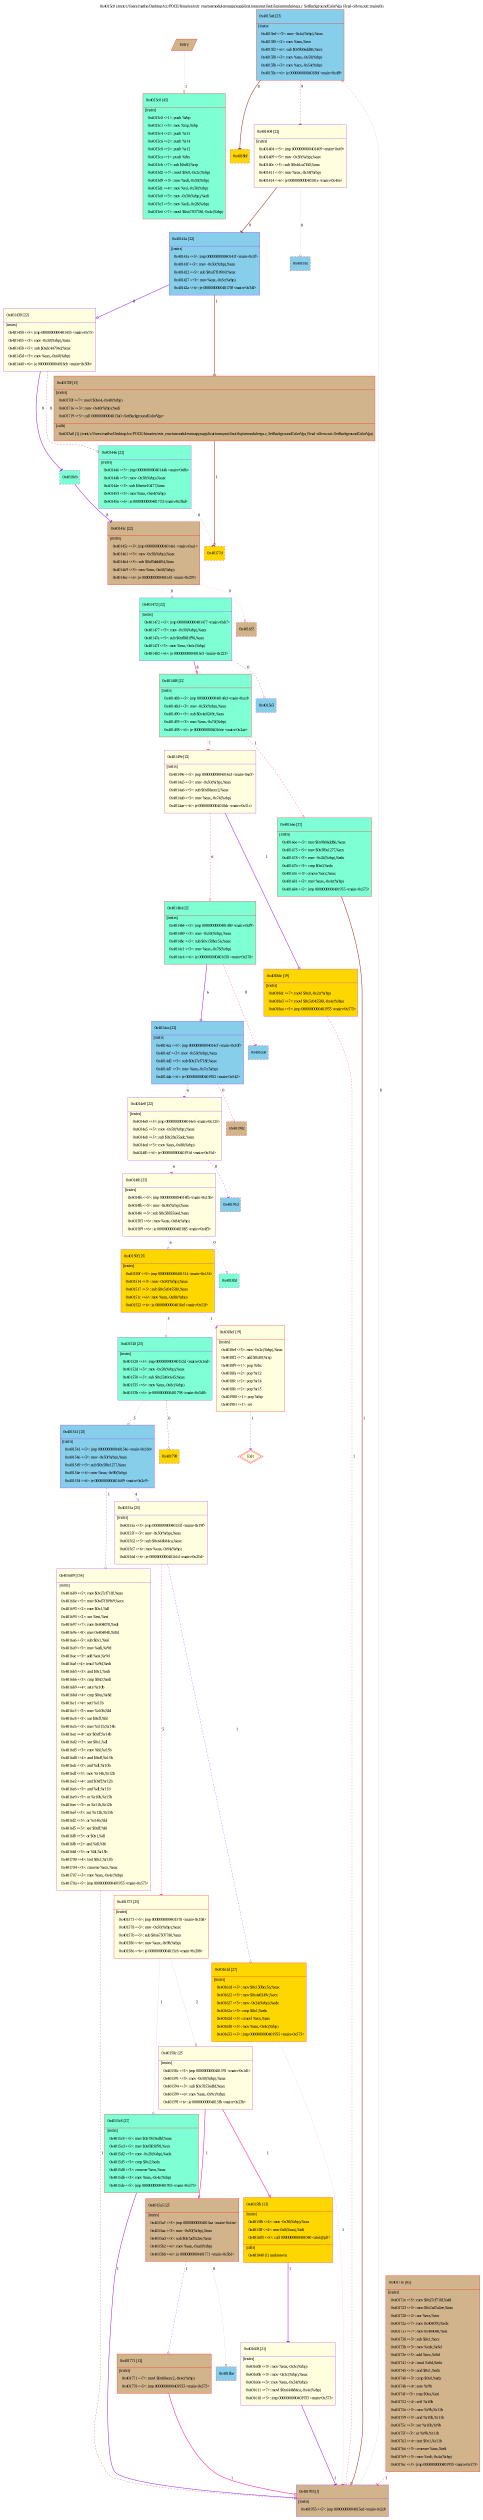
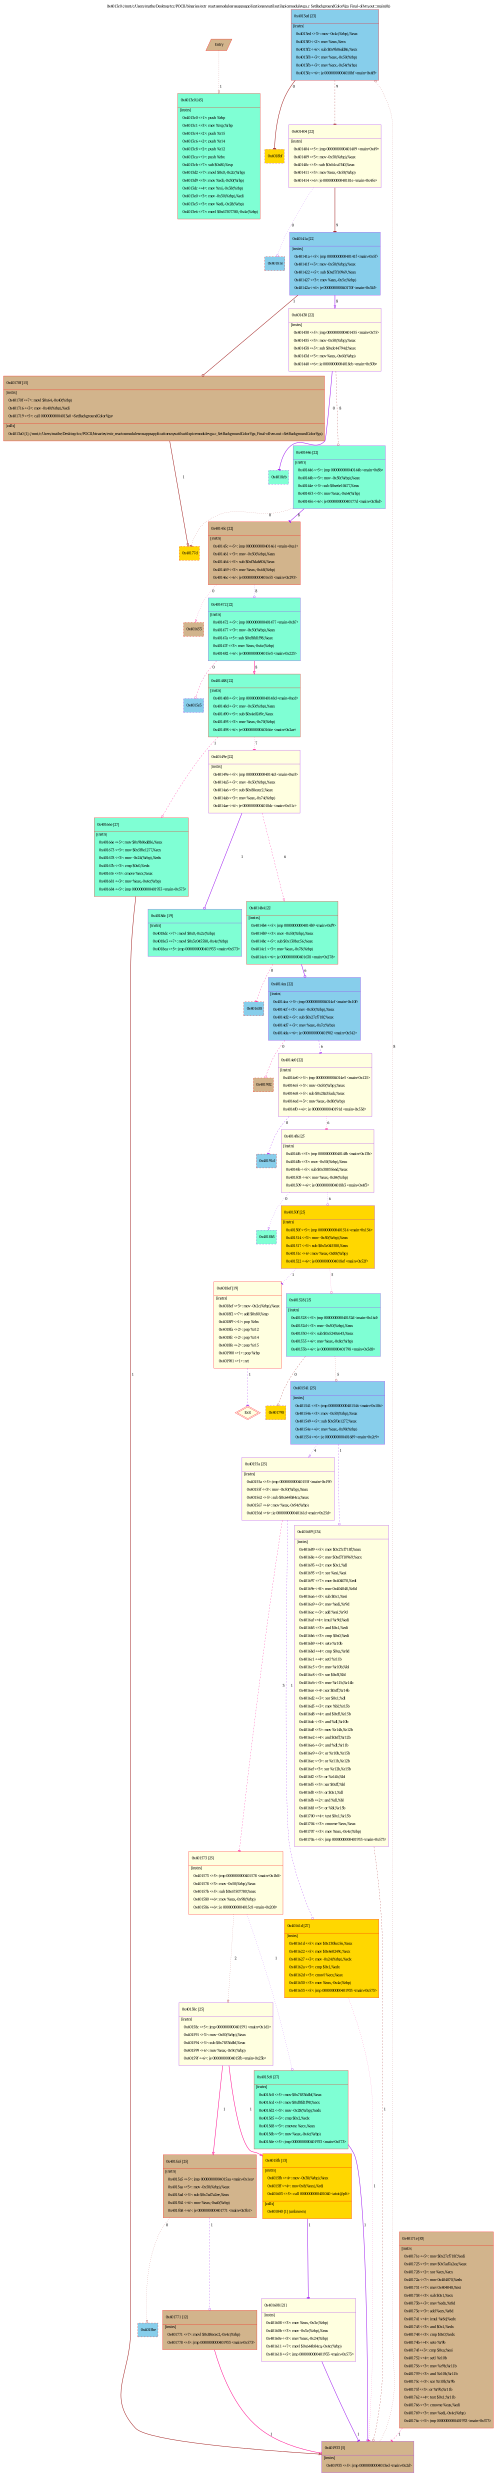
(91, 504) -> (297, 515)
(311, 993) -> (195, 933)
(352, 1747) -> none
